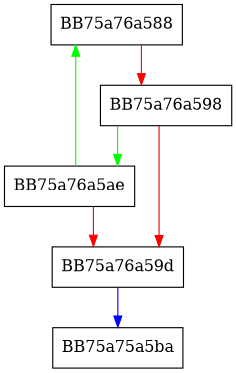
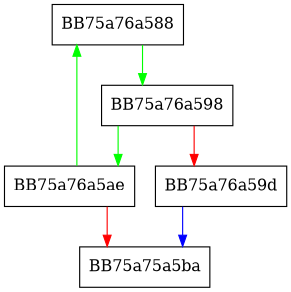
(141, 59) -> (143, 59)
(93, 221) -> (107, 221)
